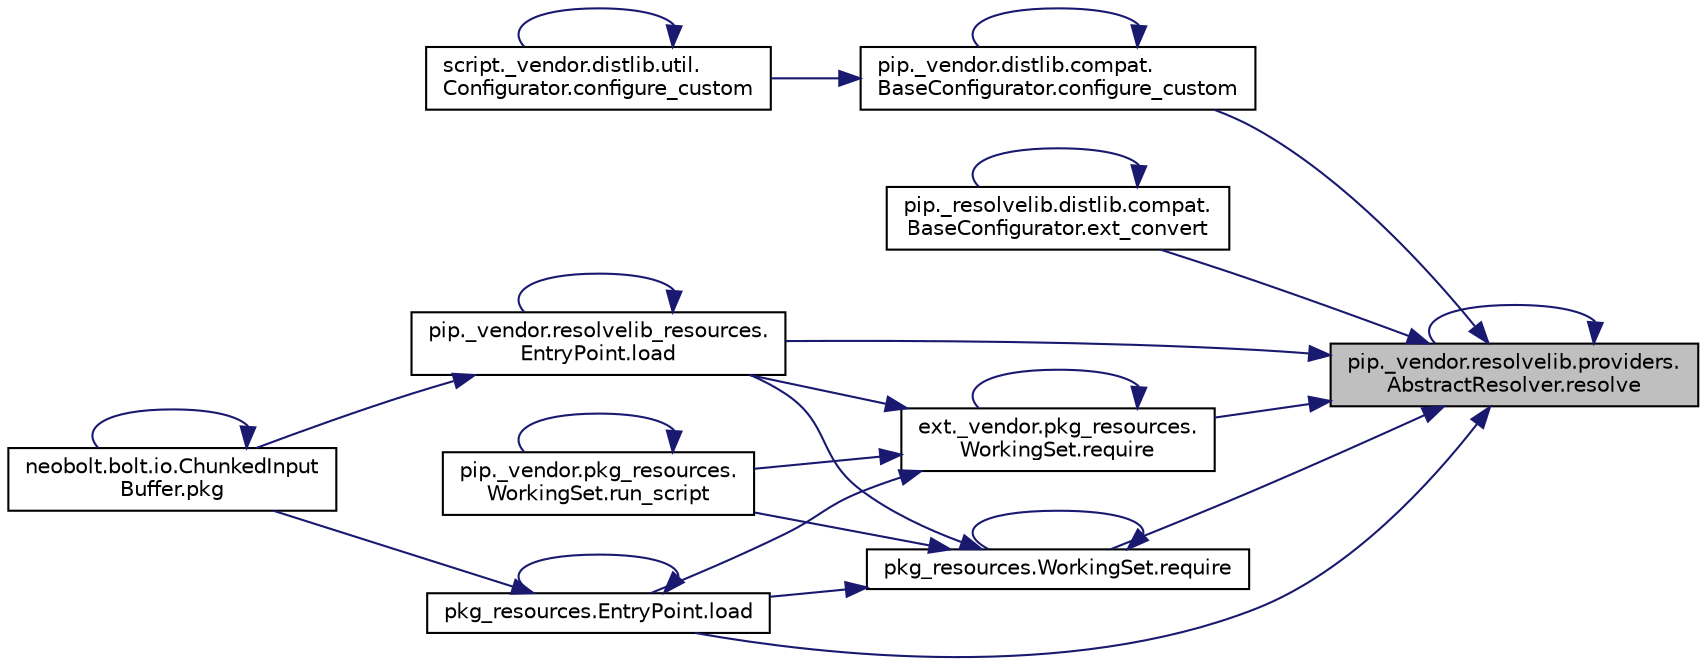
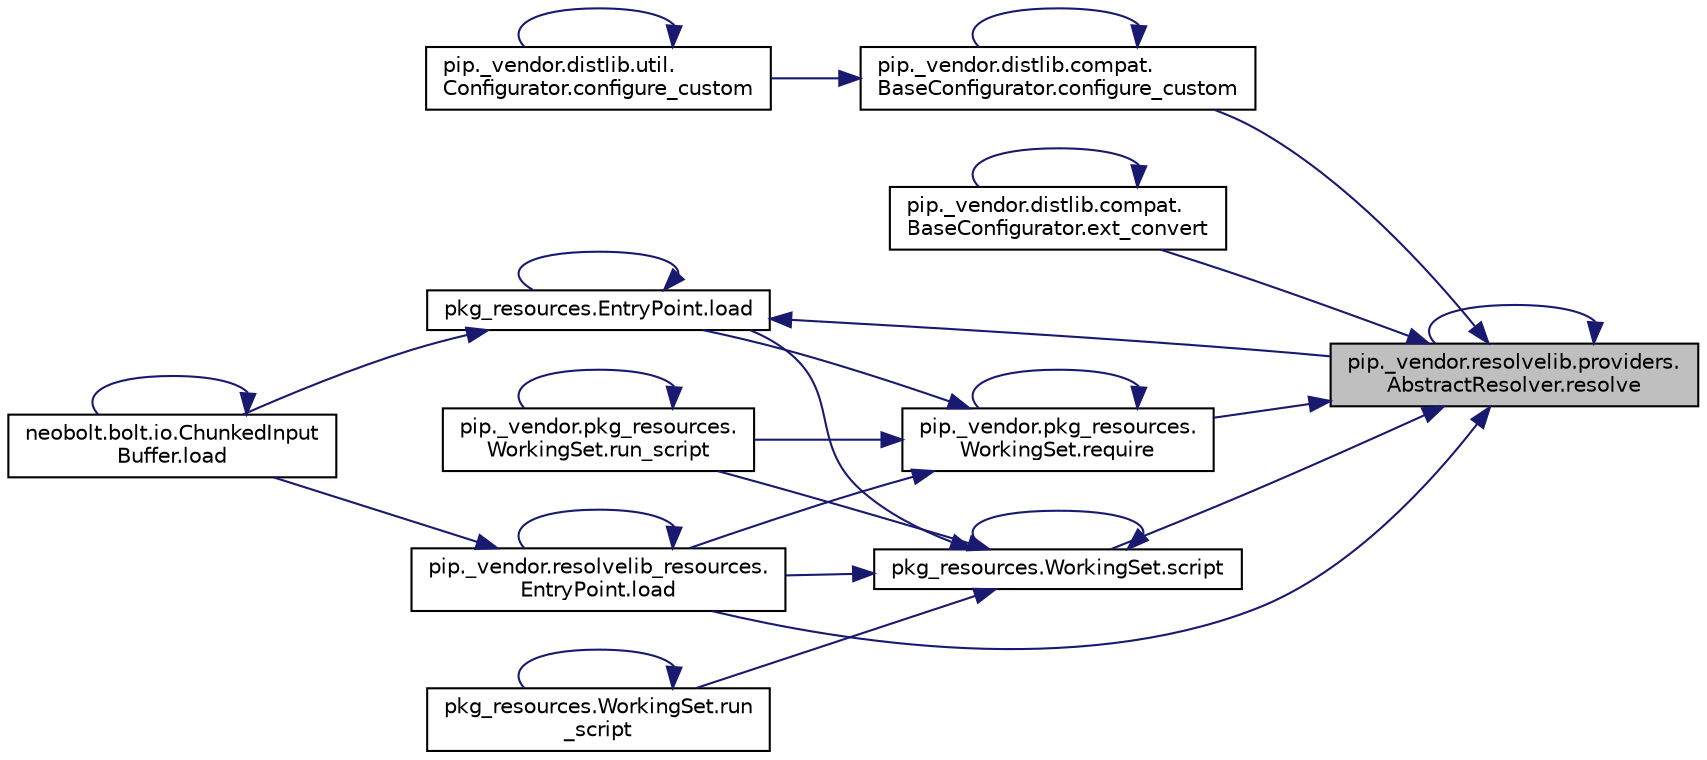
(598, 78) -> (598, 78)
(1058, 218) -> (1058, 218)
(1058, 440) -> (1058, 440)
(172, 479) -> (172, 446)
(1058, 569) -> (1058, 569)
(1122, 644) -> (1061, 336)
none -> (598, 720)
